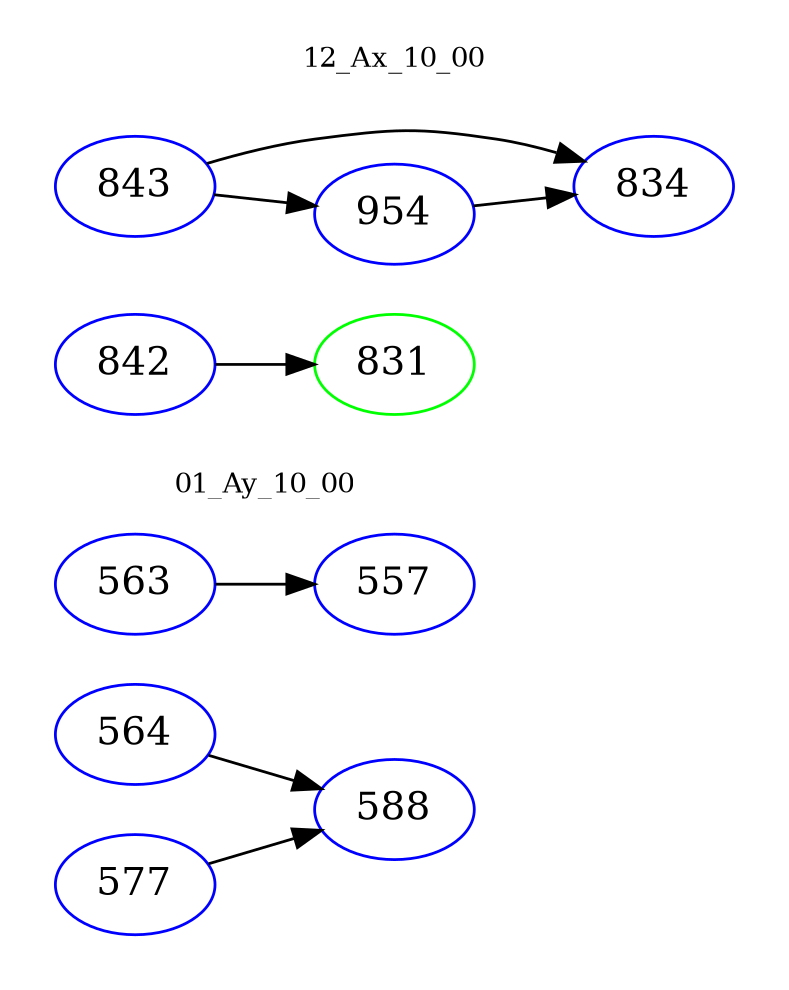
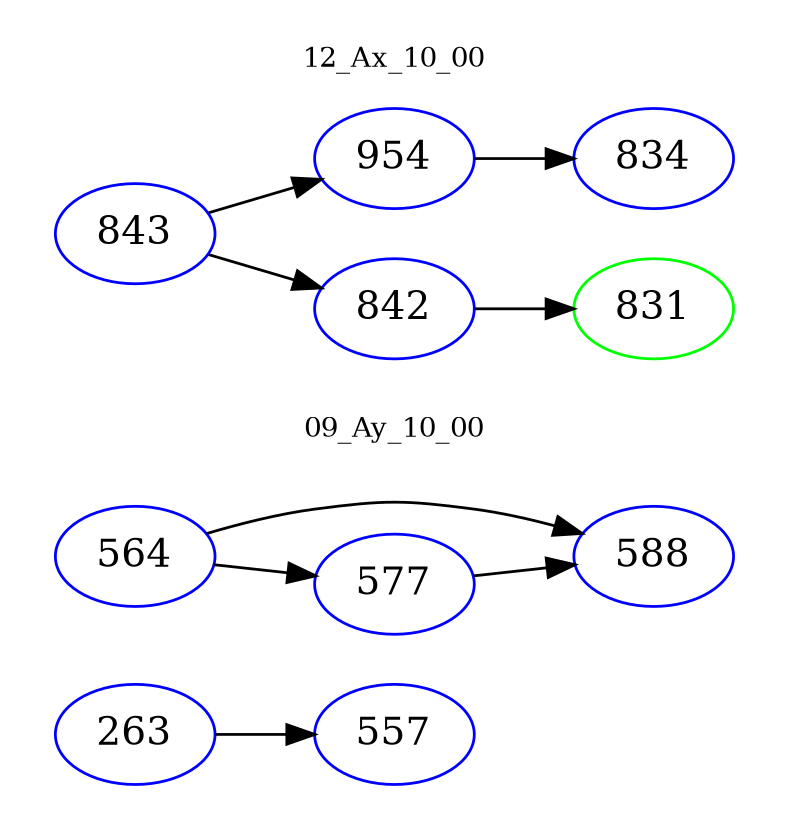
(381, 132) -> (251, 267)
(265, 485) -> (394, 430)
none -> (251, 569)
(135, 584) -> (135, 734)
